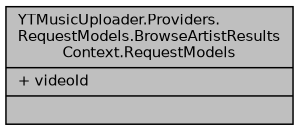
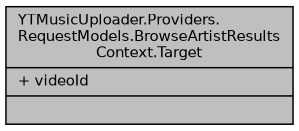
(149, 53) -> (149, 53)
